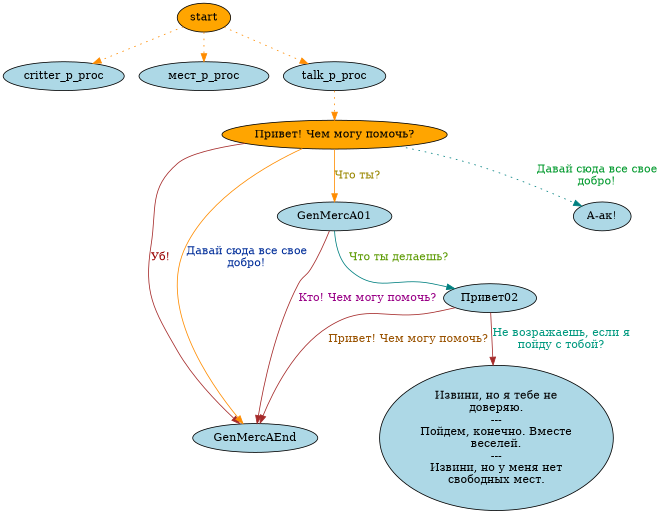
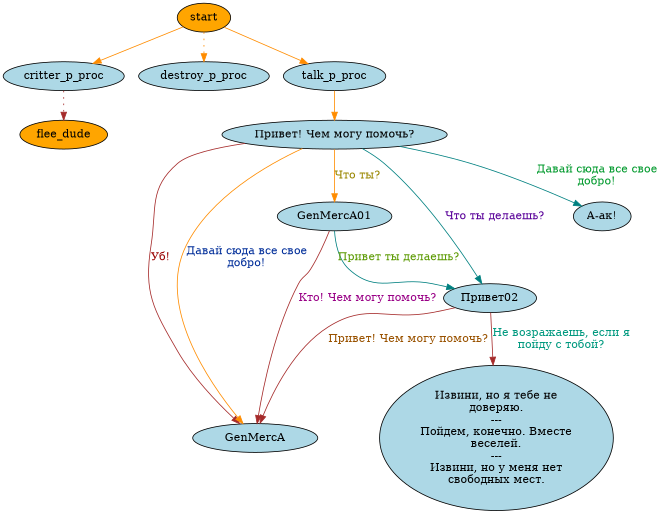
(142, 44) -> (142, 44)
(262, 44) -> (262, 44)
(204, 76) -> (204, 76)
(335, 101) -> (335, 101)
none -> (64, 135)
(335, 135) -> (335, 135)
(489, 169) -> (489, 169)
none -> (426, 207)
(399, 257) -> (399, 257)
(255, 438) -> (255, 438)
